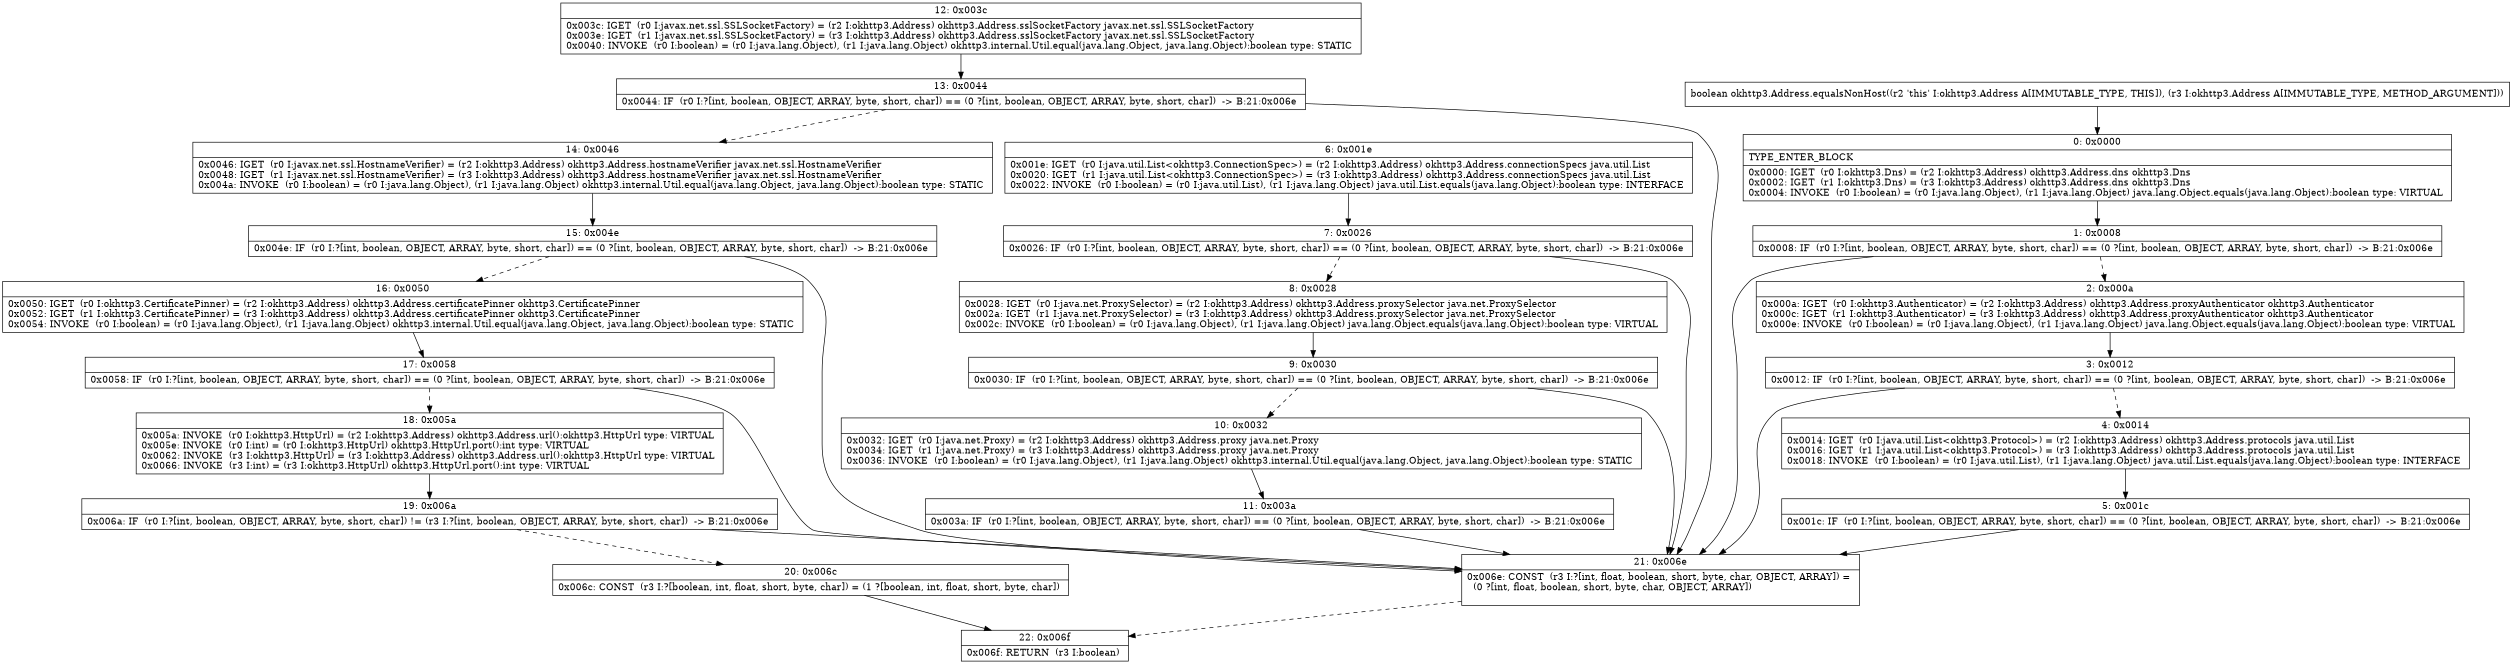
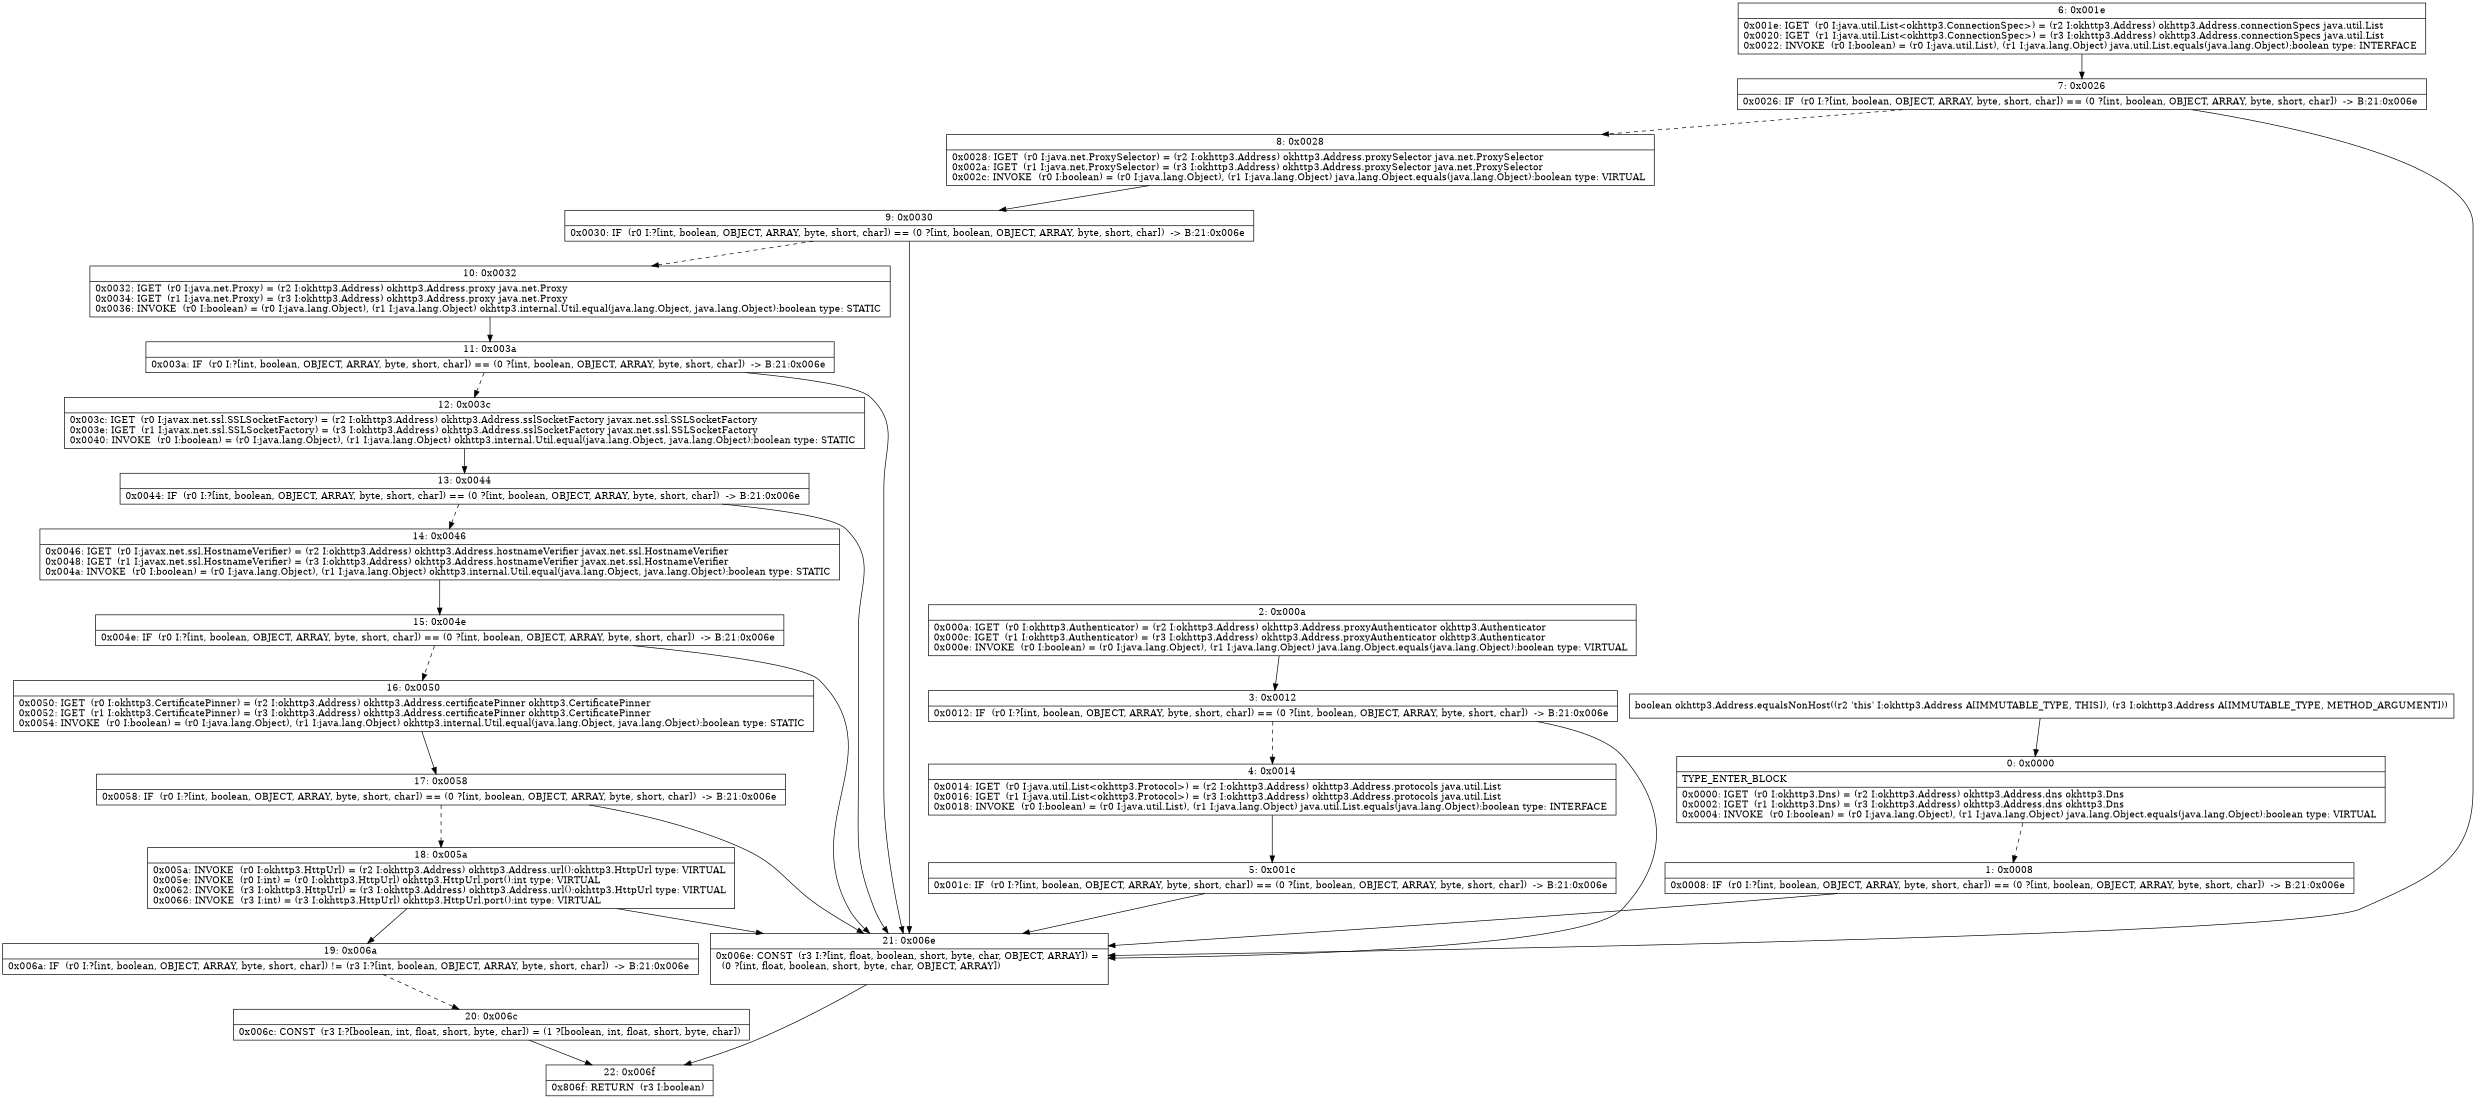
(2097, 210) -> (2019, 840)
(2102, 266) -> none
none -> (481, 382)
(1083, 549) -> (687, 920)
(1298, 618) -> (781, 1029)
(1045, 653) -> (630, 1088)
